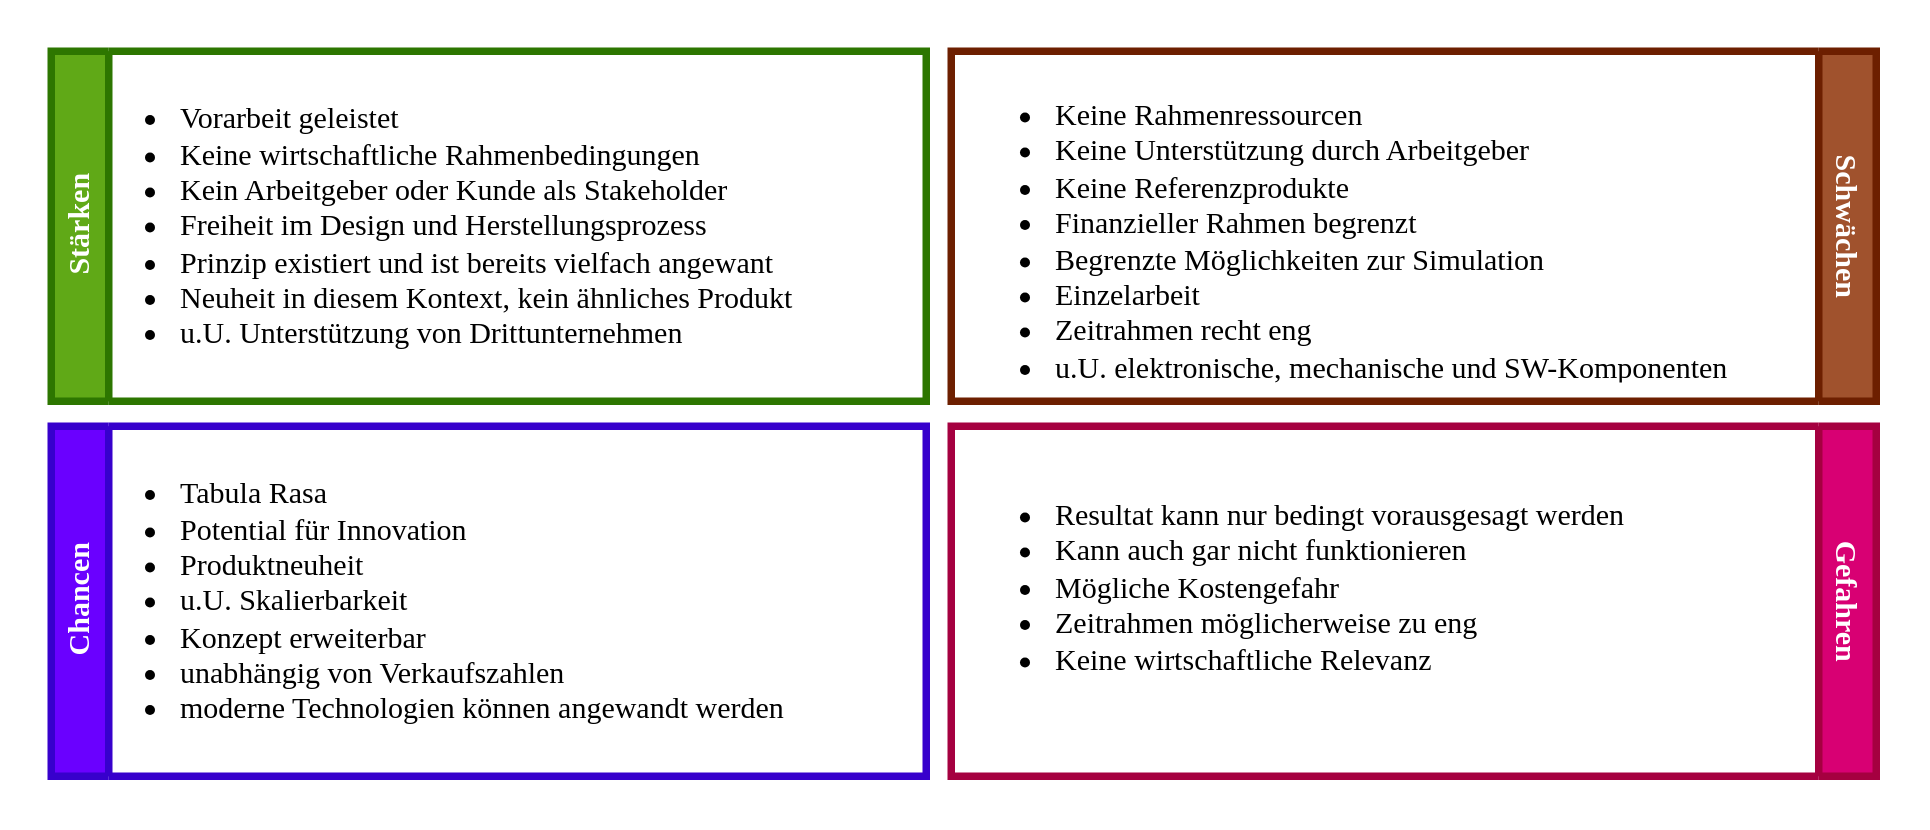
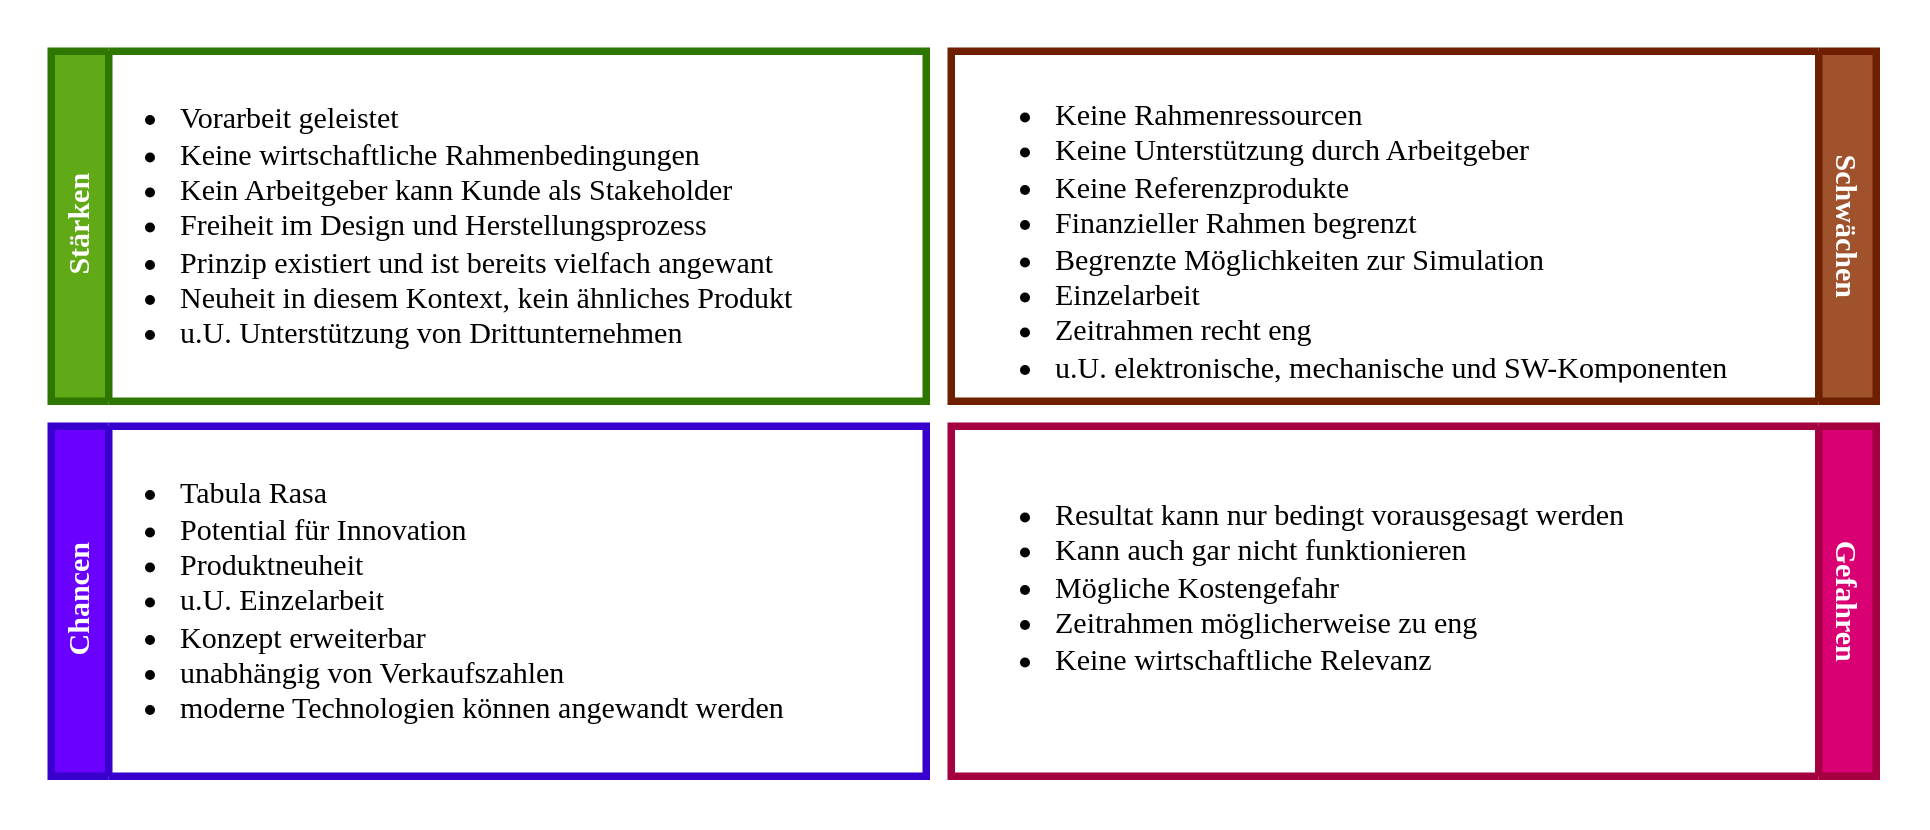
(455, 226) -> (455, 226)
(427, 601) -> (427, 601)
